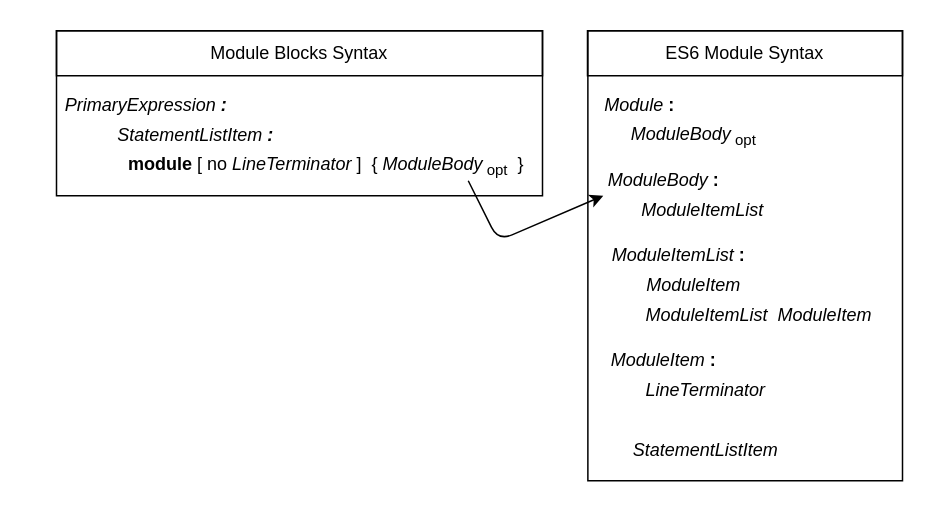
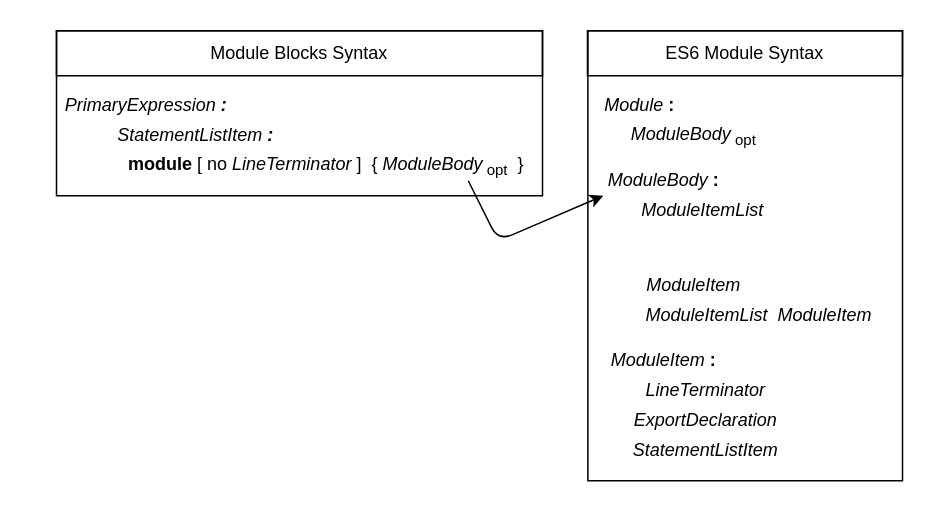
(678, 256) -> none
none -> (706, 421)
